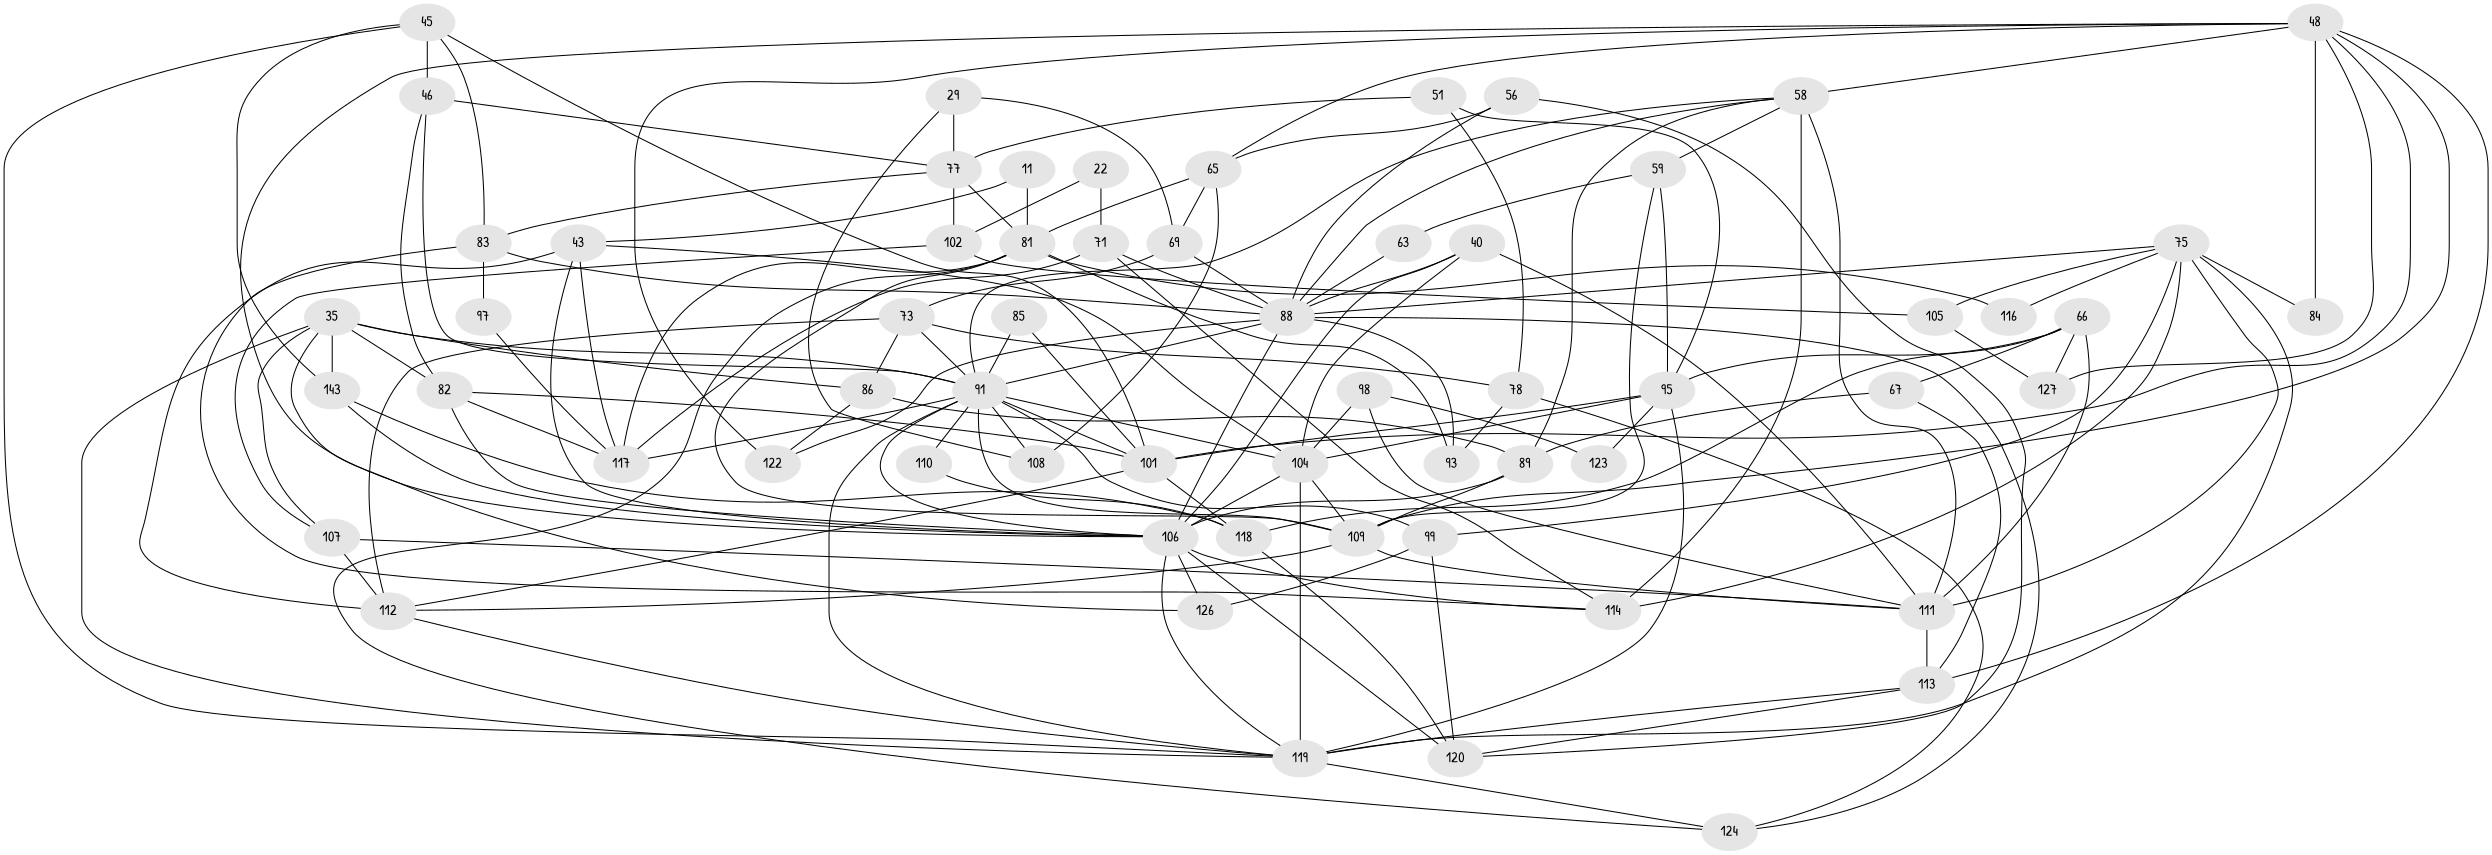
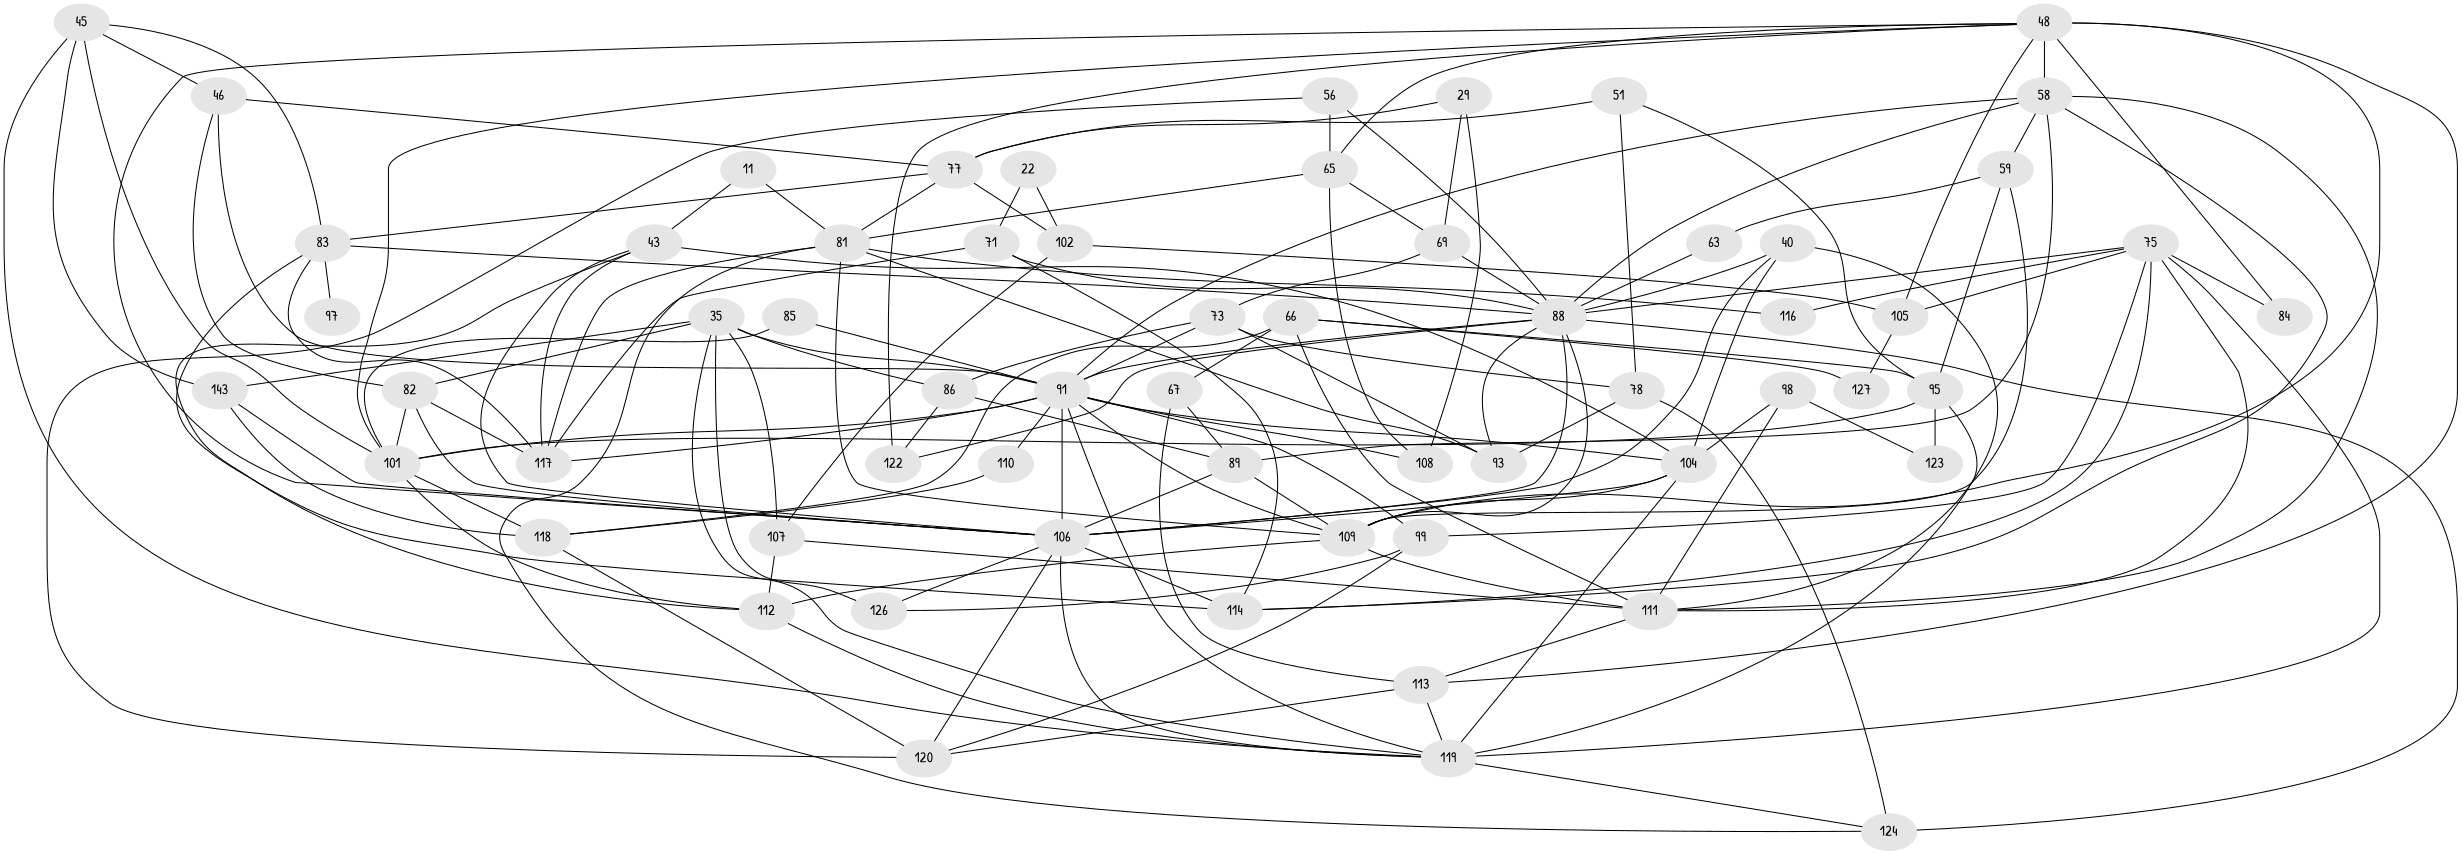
(2360, 327) -> (1962, 165)
(544, 342) -> (1352, 387)
(544, 387) -> (348, 362)
(1515, 421) -> none
none -> (1539, 507)
